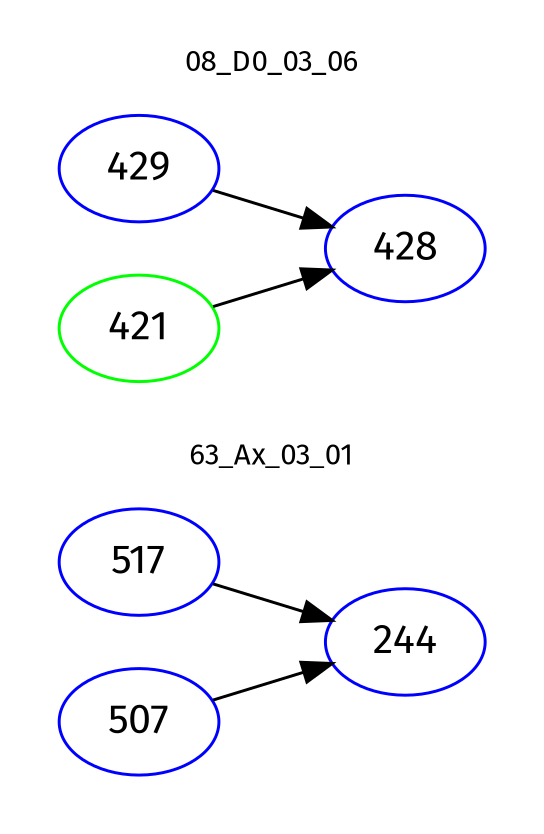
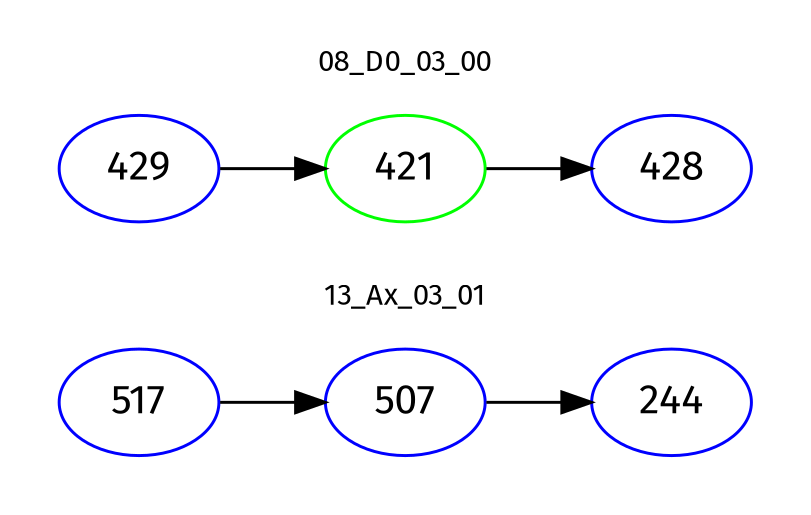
(272, 64) -> (405, 64)
(258, 204) -> (258, 169)
(272, 457) -> (405, 297)
(258, 598) -> (258, 402)
